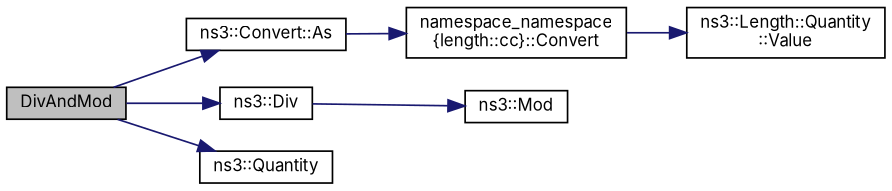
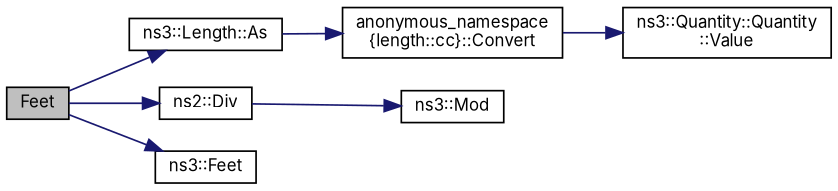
(516, 33) -> (453, 33)
(786, 33) -> (727, 33)
(266, 34) -> (206, 34)
(66, 103) -> (38, 103)
(266, 103) -> (206, 103)
(266, 167) -> (206, 167)
